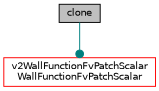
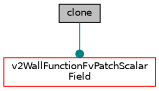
(80, 72) -> (80, 72)
